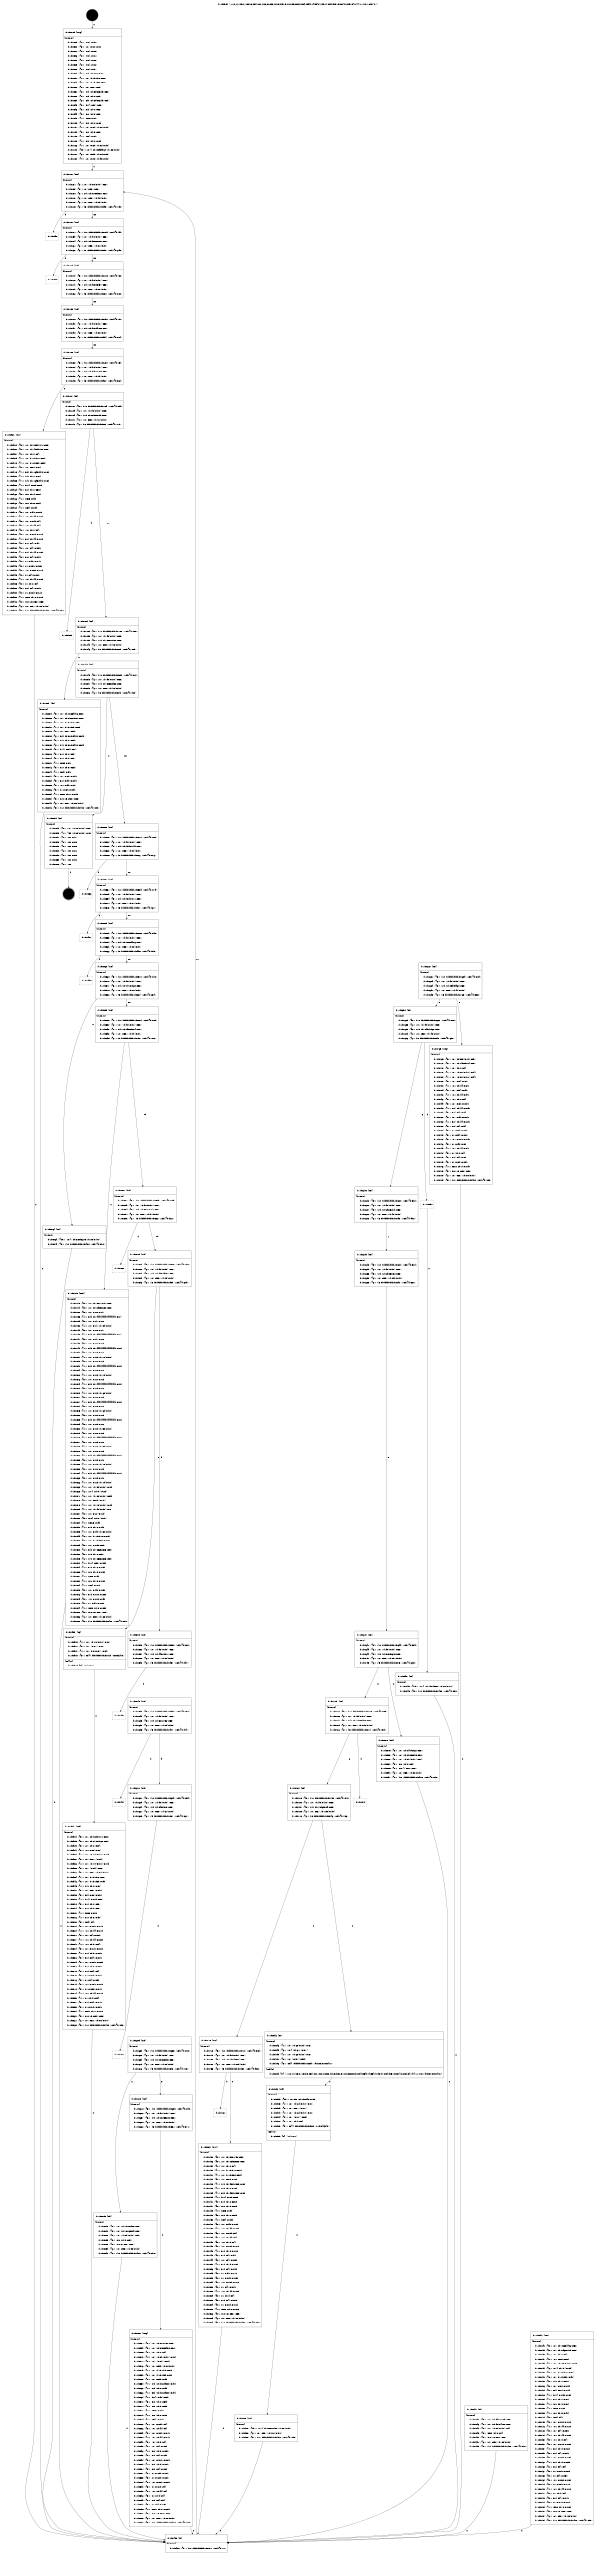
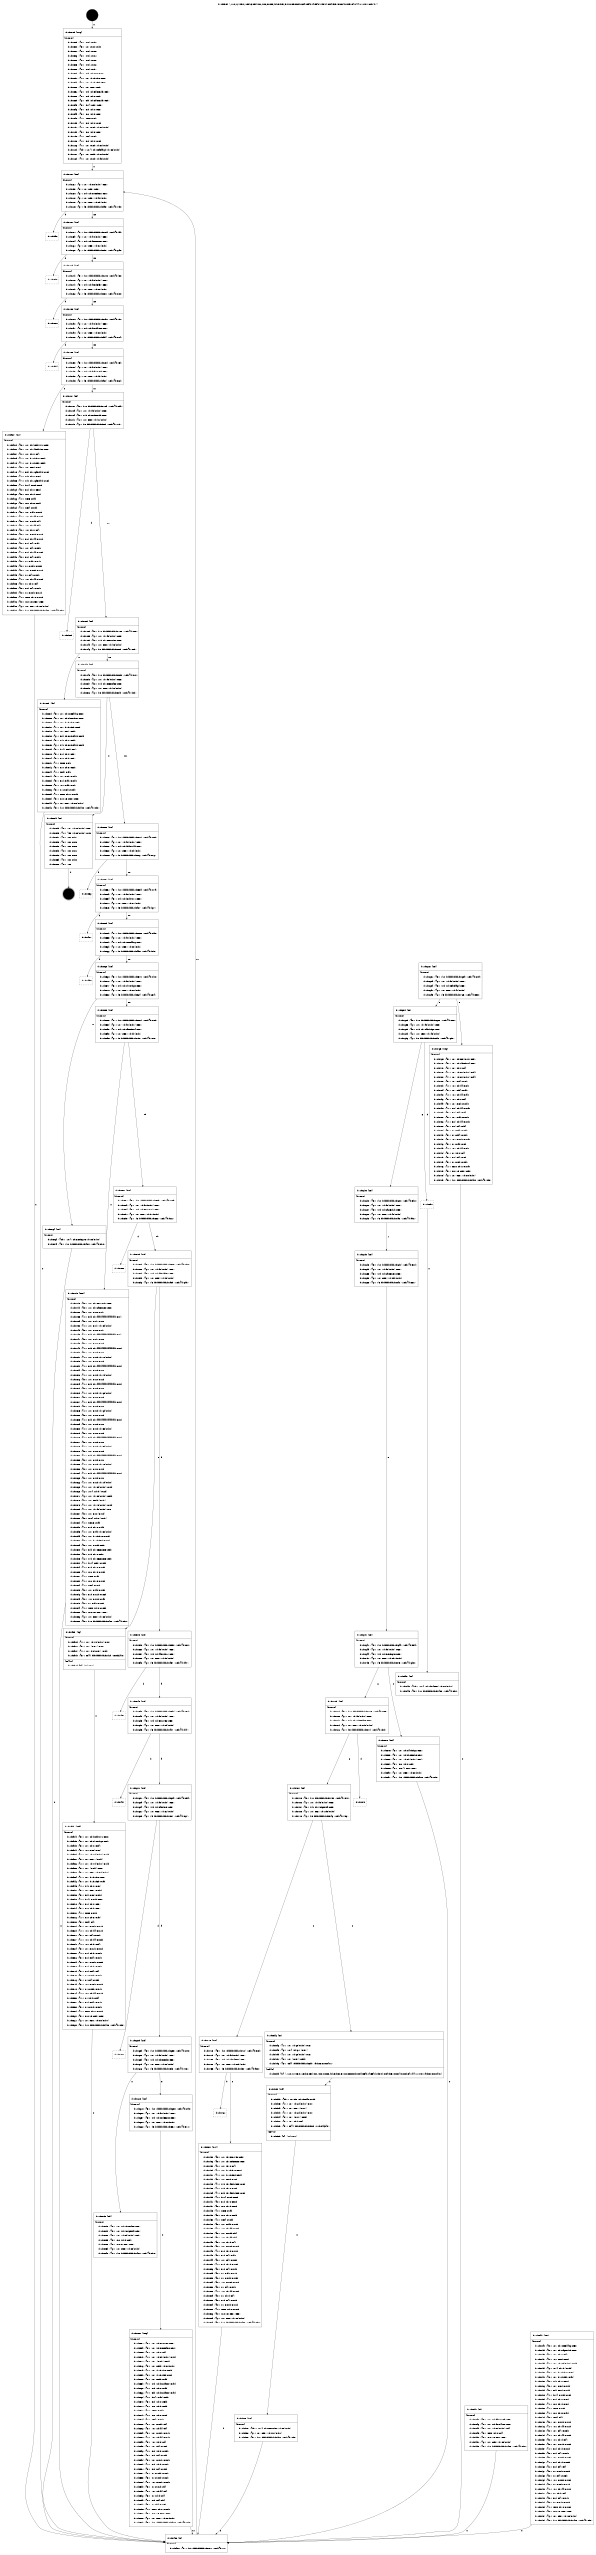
none -> (52, 323)
none -> (52, 367)
none -> (92, 388)
none -> (107, 657)
none -> (160, 1682)
none -> (160, 1928)
(454, 2221) -> none
(108, 2414) -> none
(193, 2531) -> (193, 2531)
